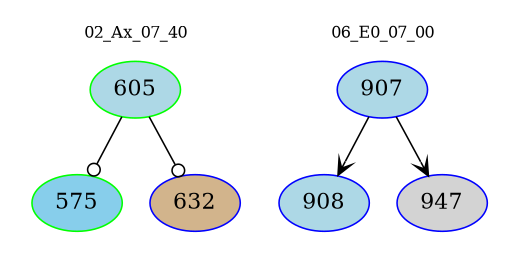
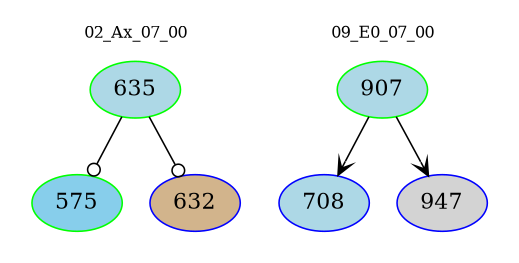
(136, 34) -> (136, 34)
(383, 34) -> (383, 34)
(135, 90) -> (135, 90)
(382, 90) -> (382, 90)
(324, 203) -> (324, 203)
